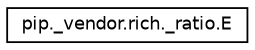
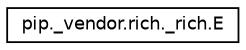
(127, 25) -> (123, 25)
